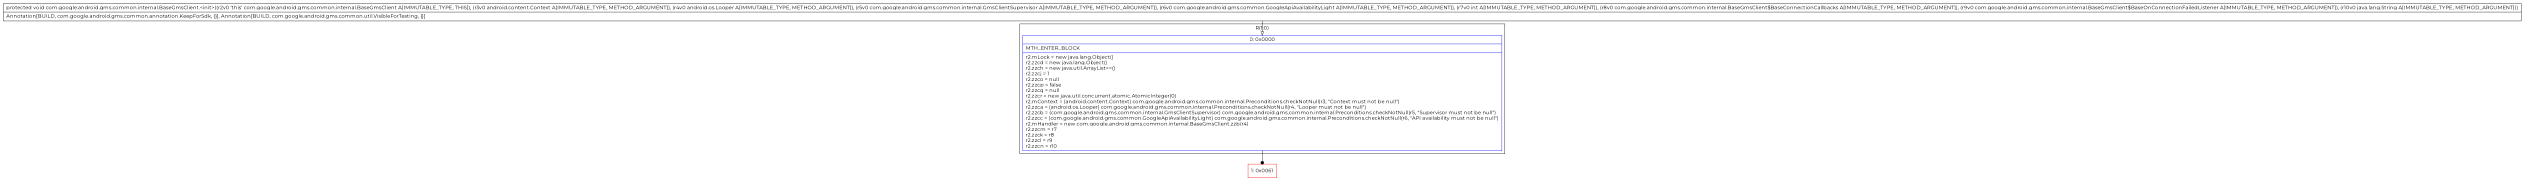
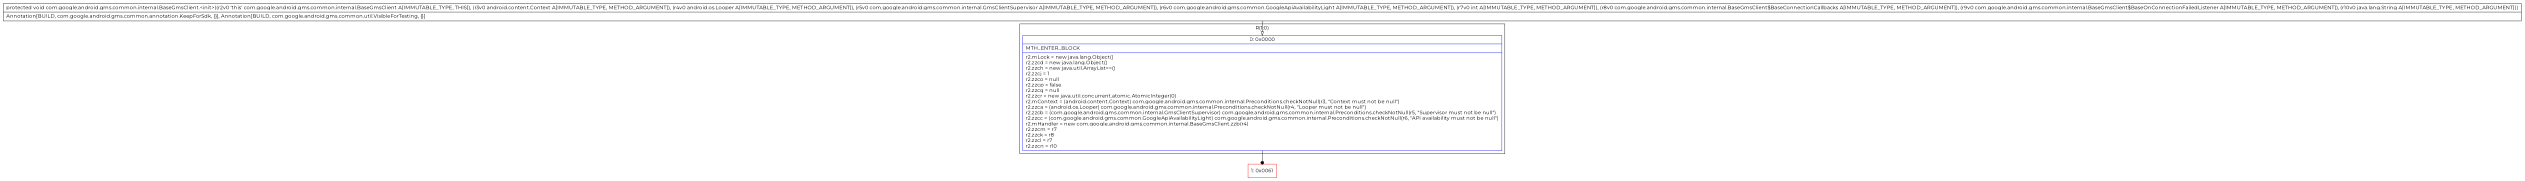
(1039, 141) -> (1039, 141)
